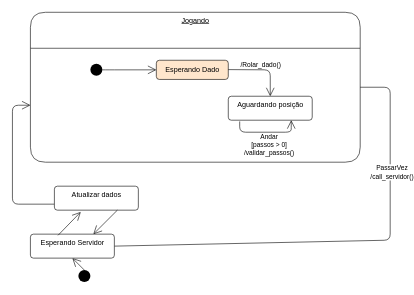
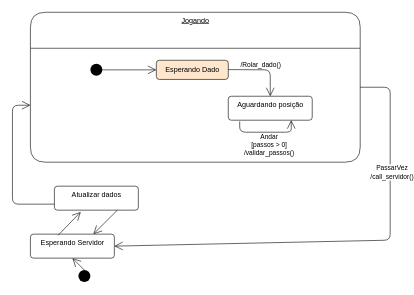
(118, 246) -> (119, 246)
